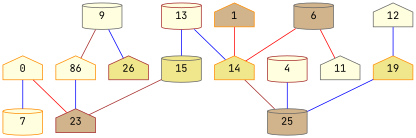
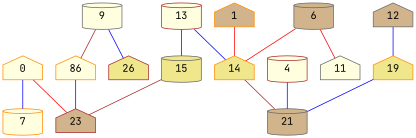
(393, 16) -> (393, 16)
(287, 122) -> (287, 122)
